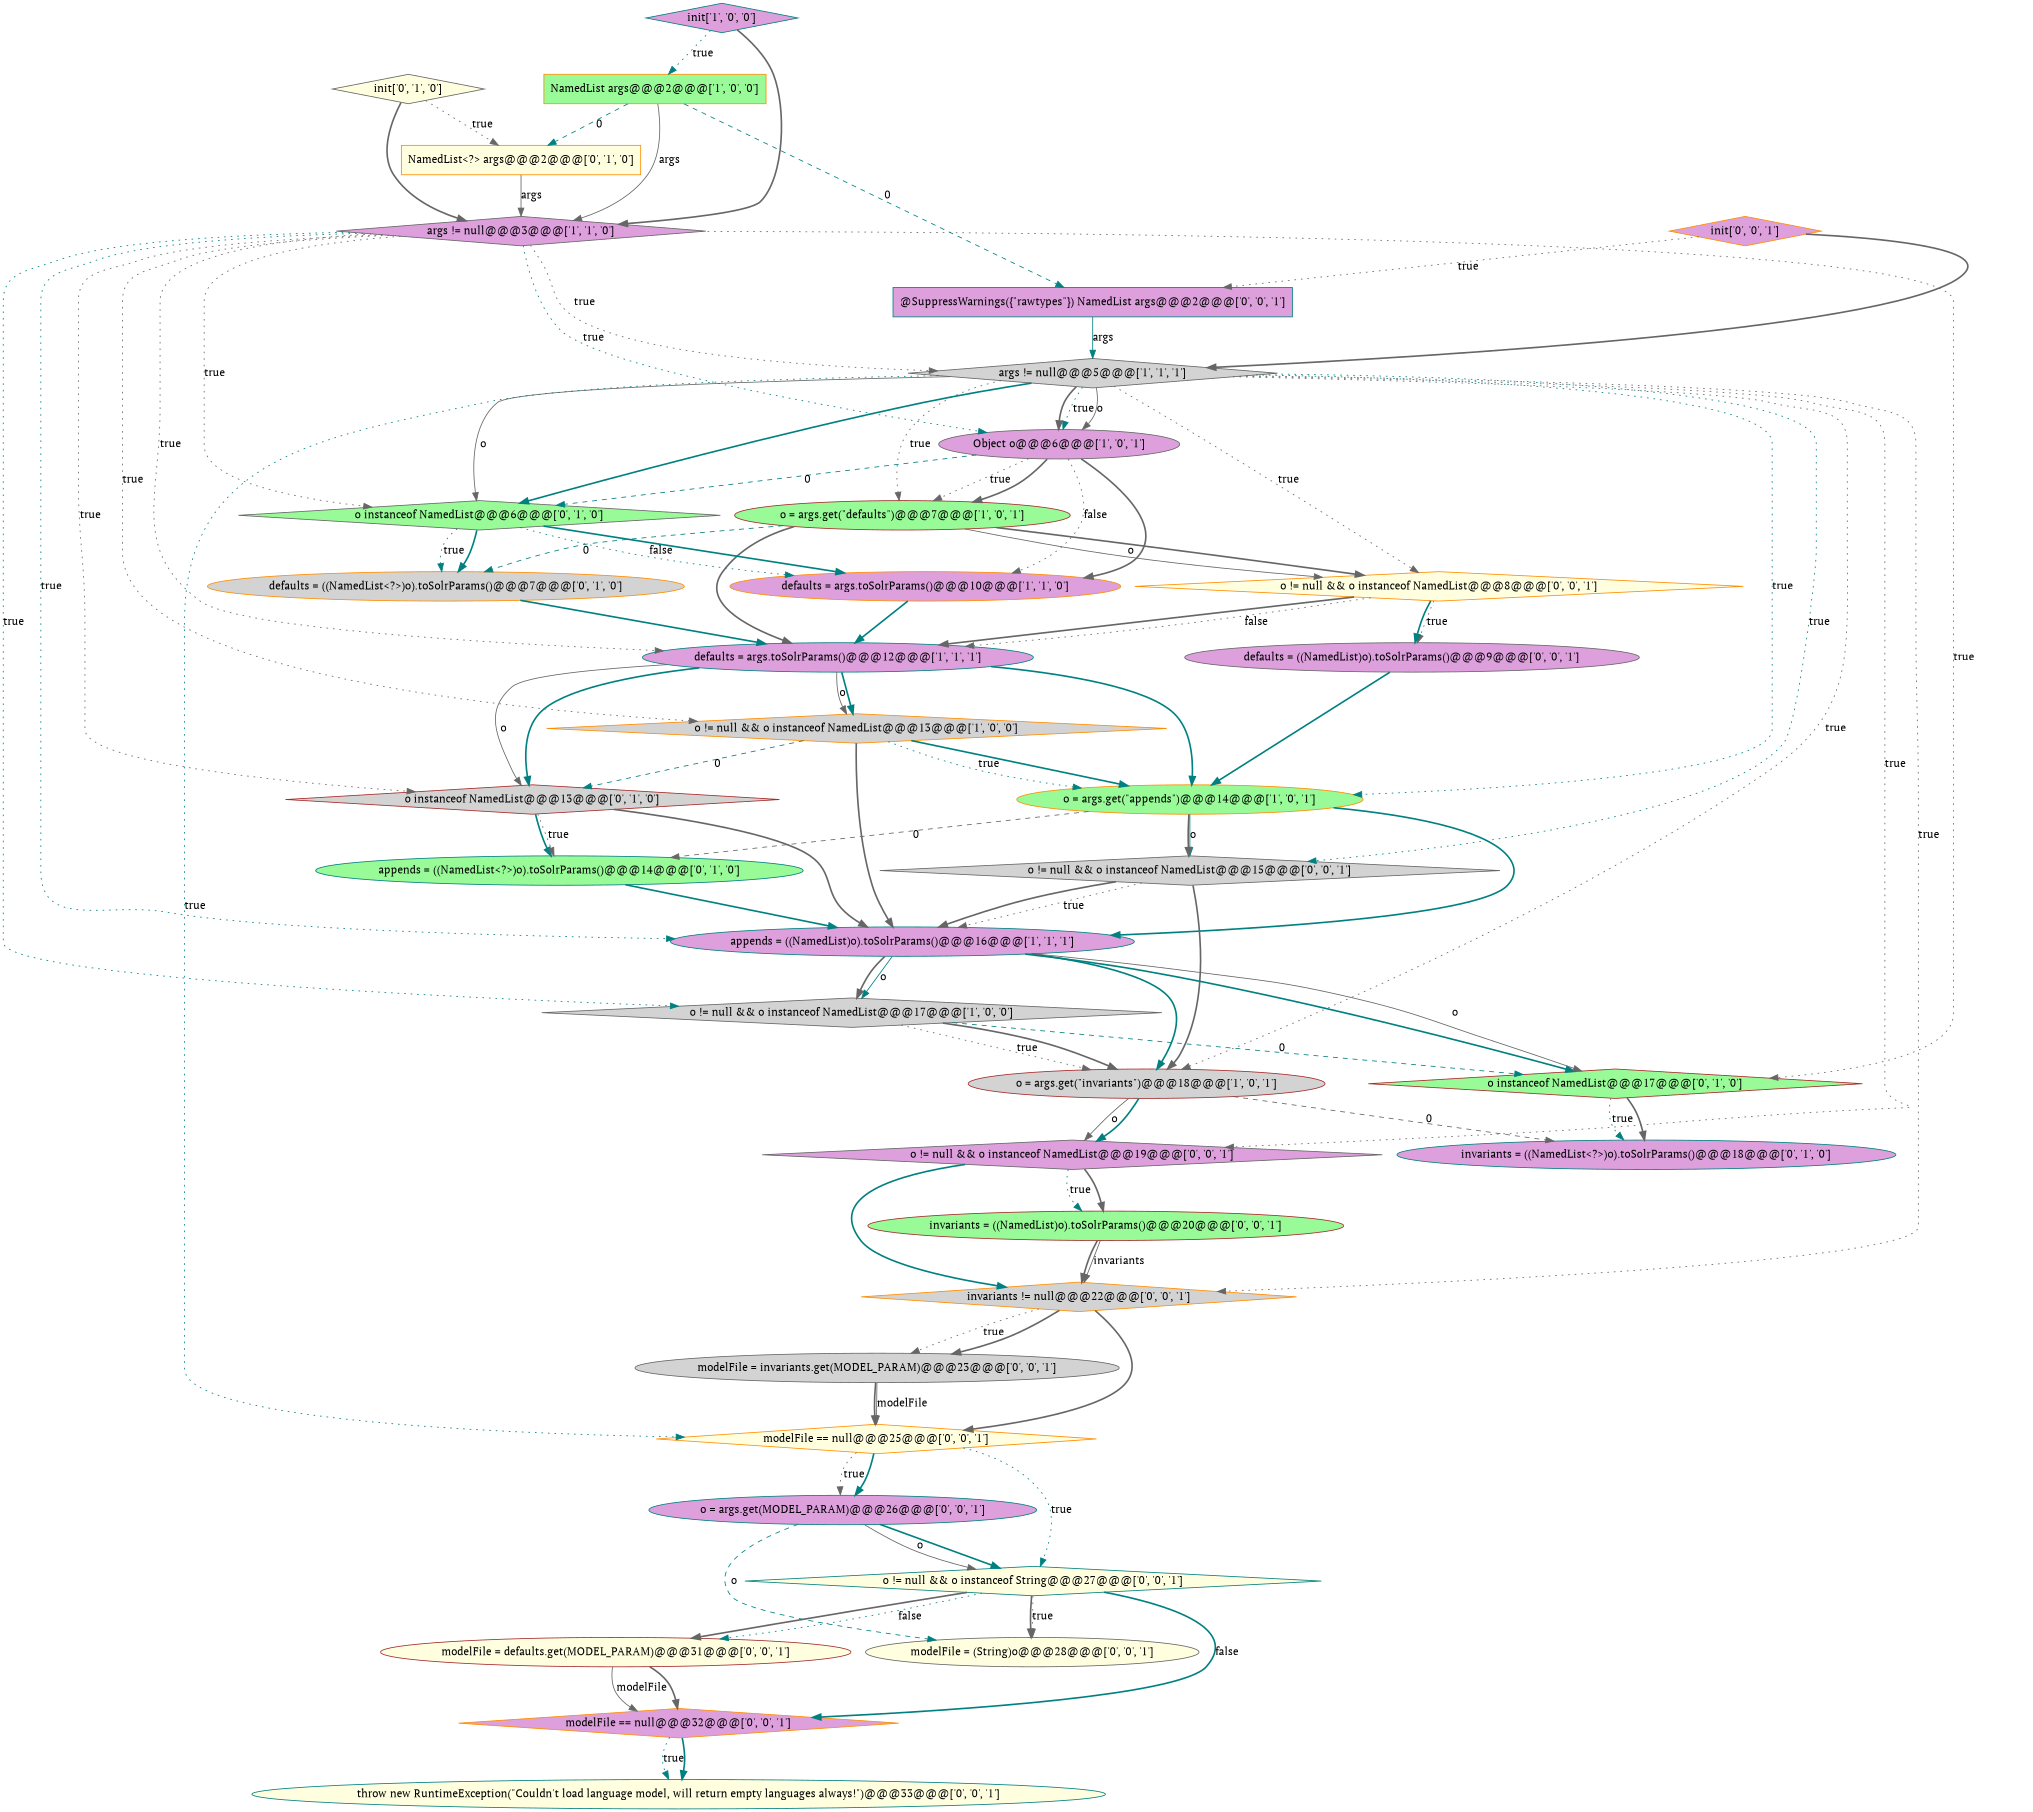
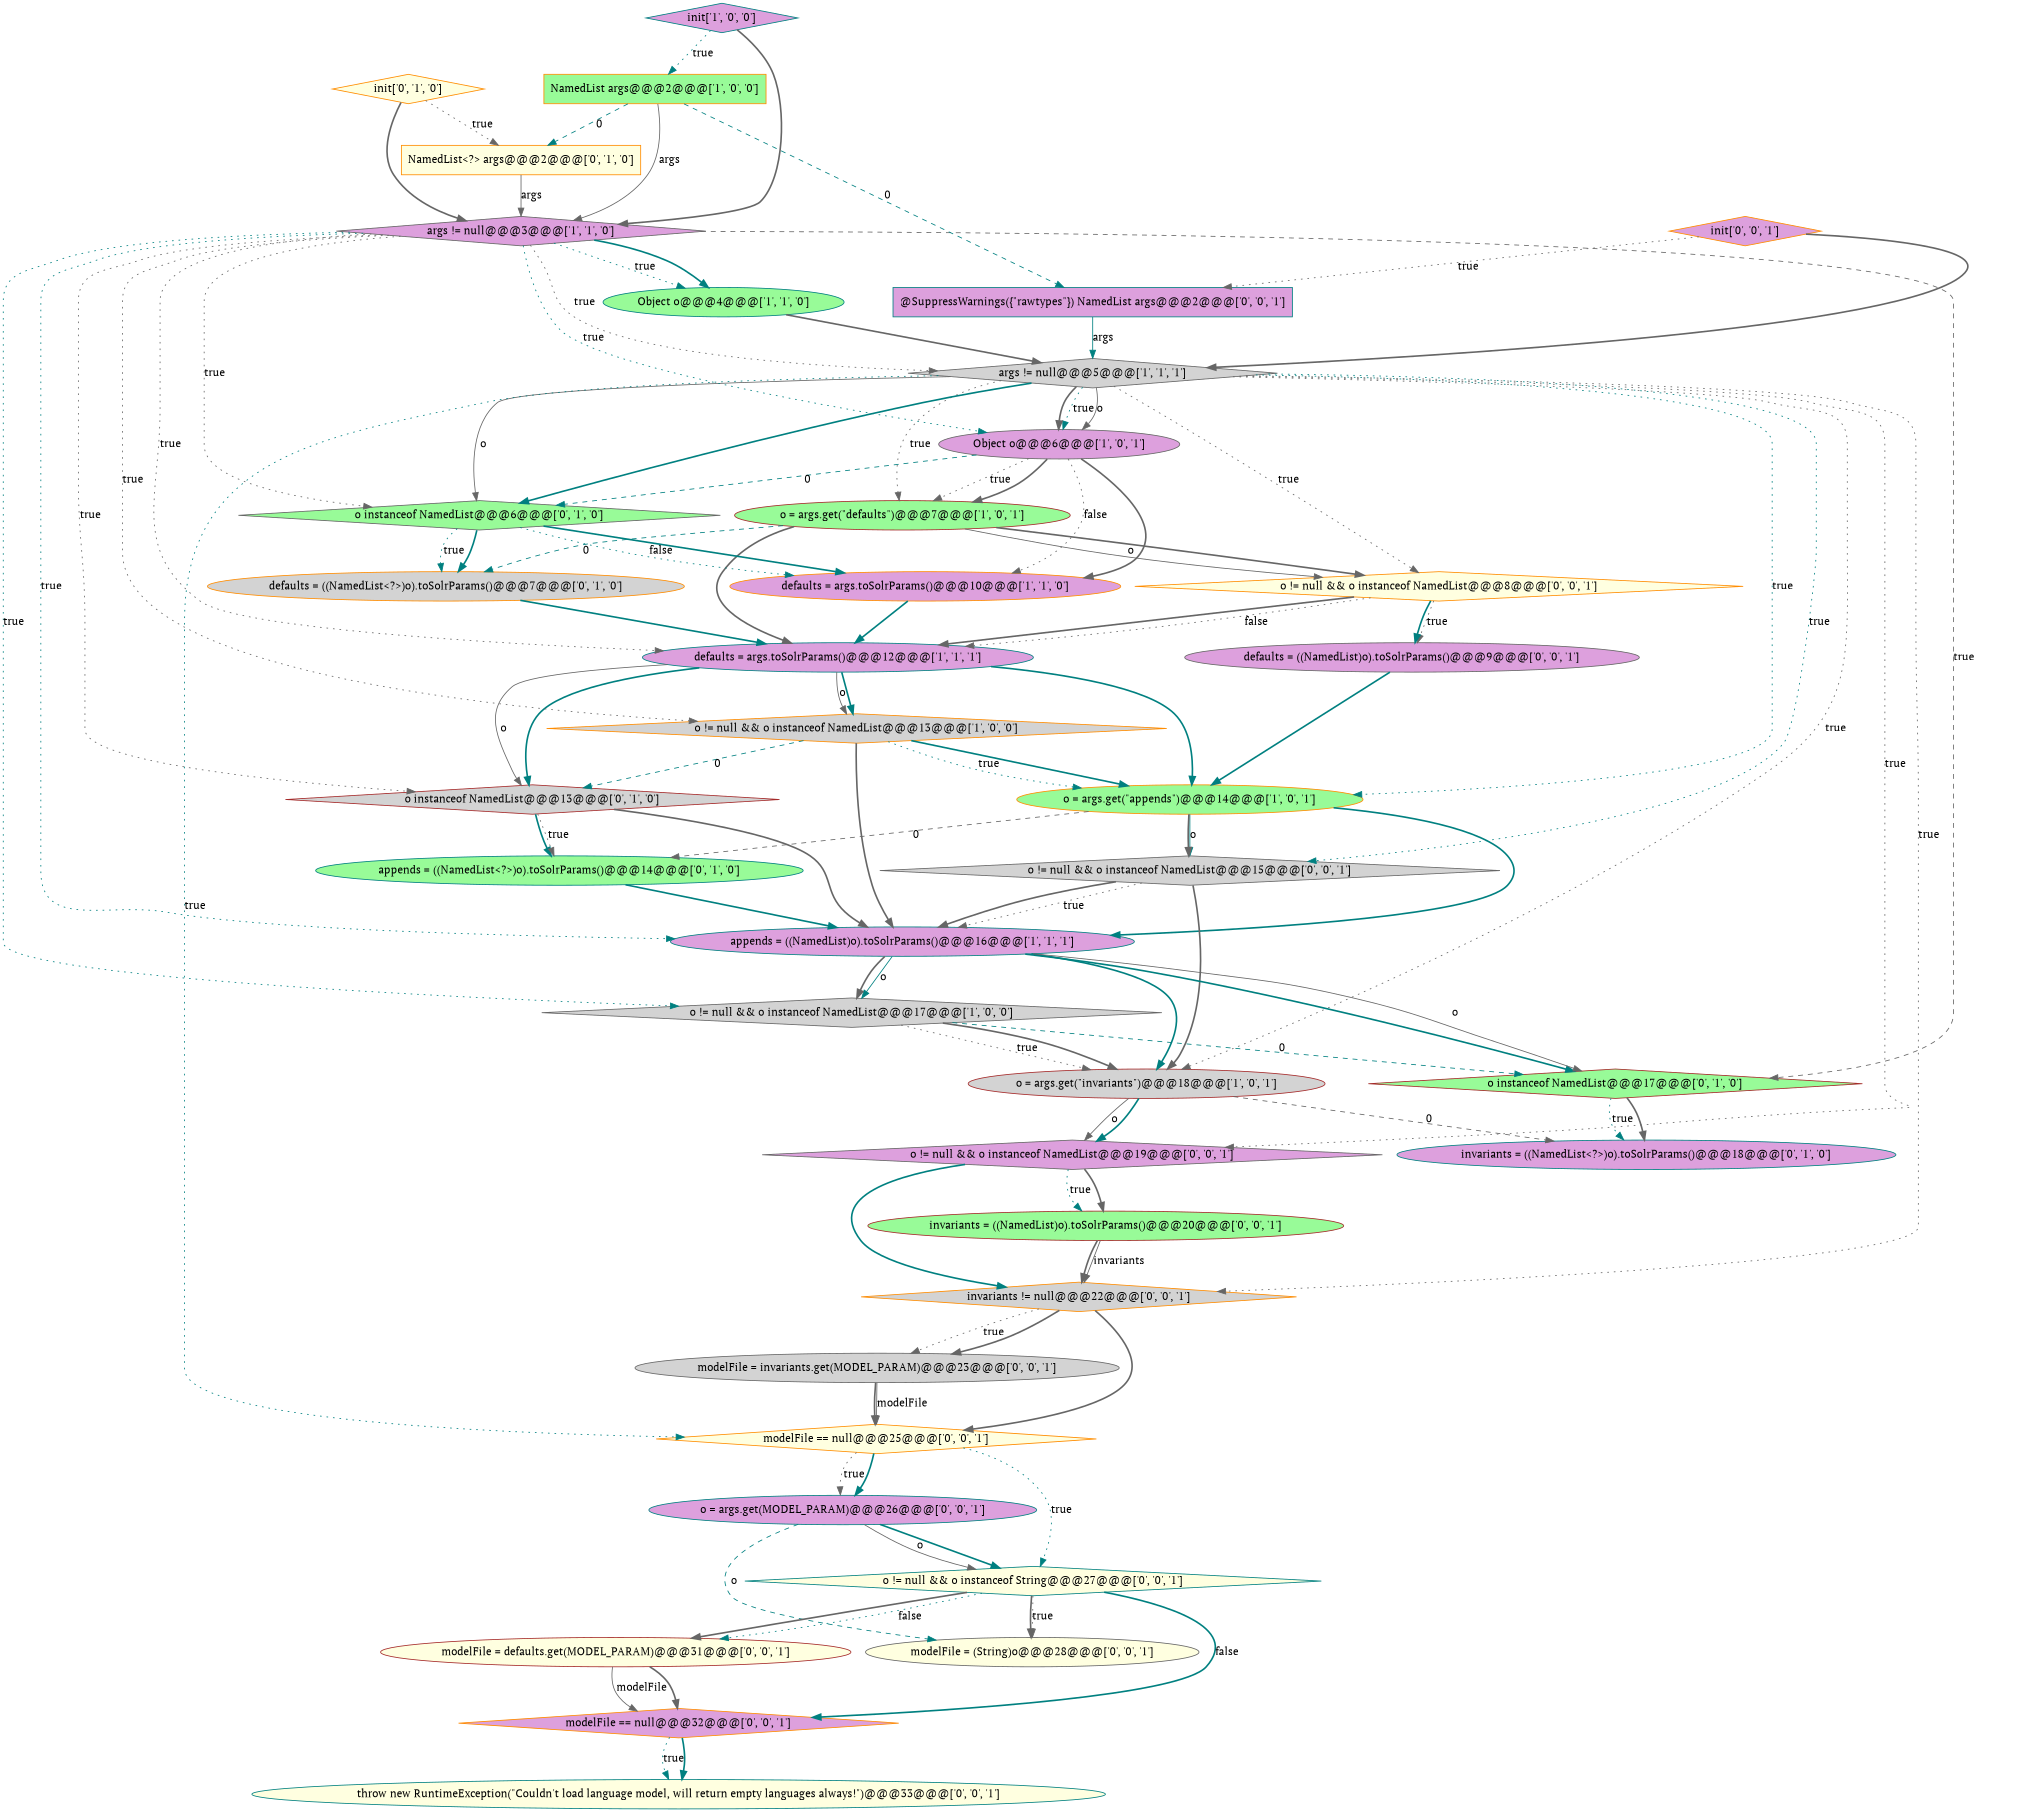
(408, 89) -> (408, 89)
(1785, 262) -> (1785, 262)
none -> (724, 302)
